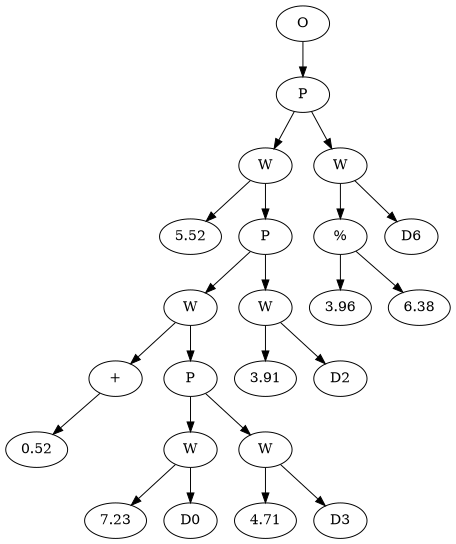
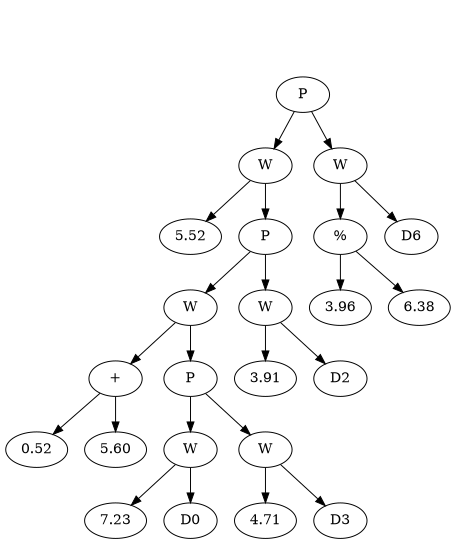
(303, 24) -> none
none -> (116, 450)
